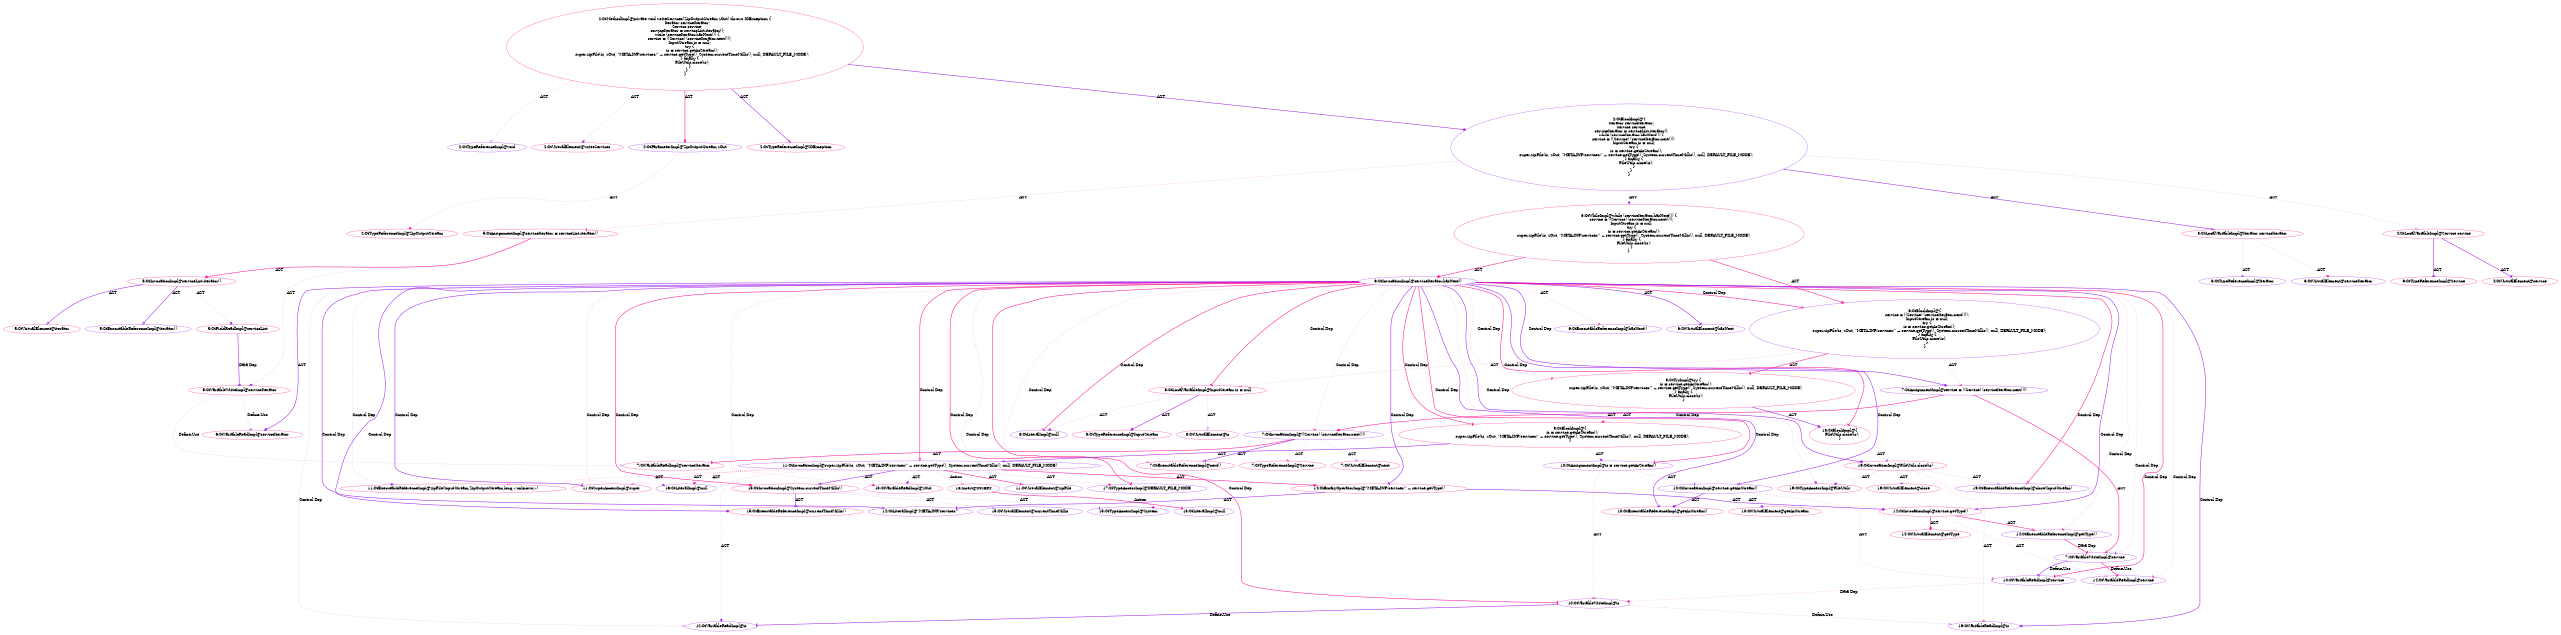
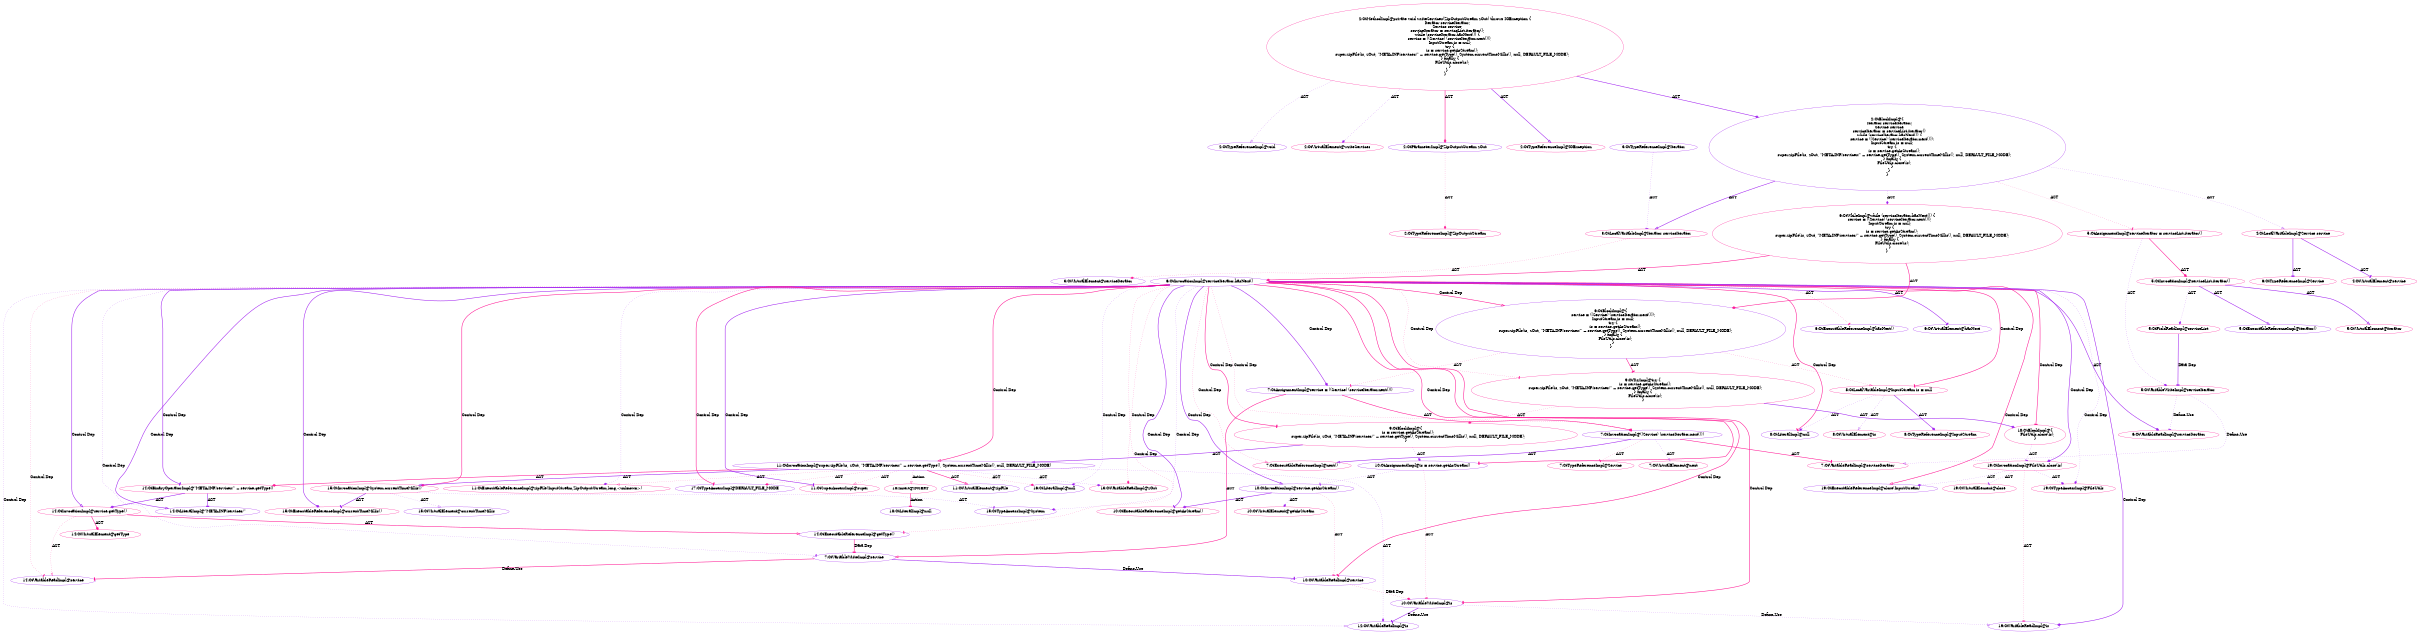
(2242, 257) -> (1650, 190)
(1959, 476) -> (1965, 480)
